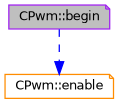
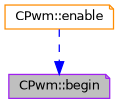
(59, 45) -> (59, 45)
